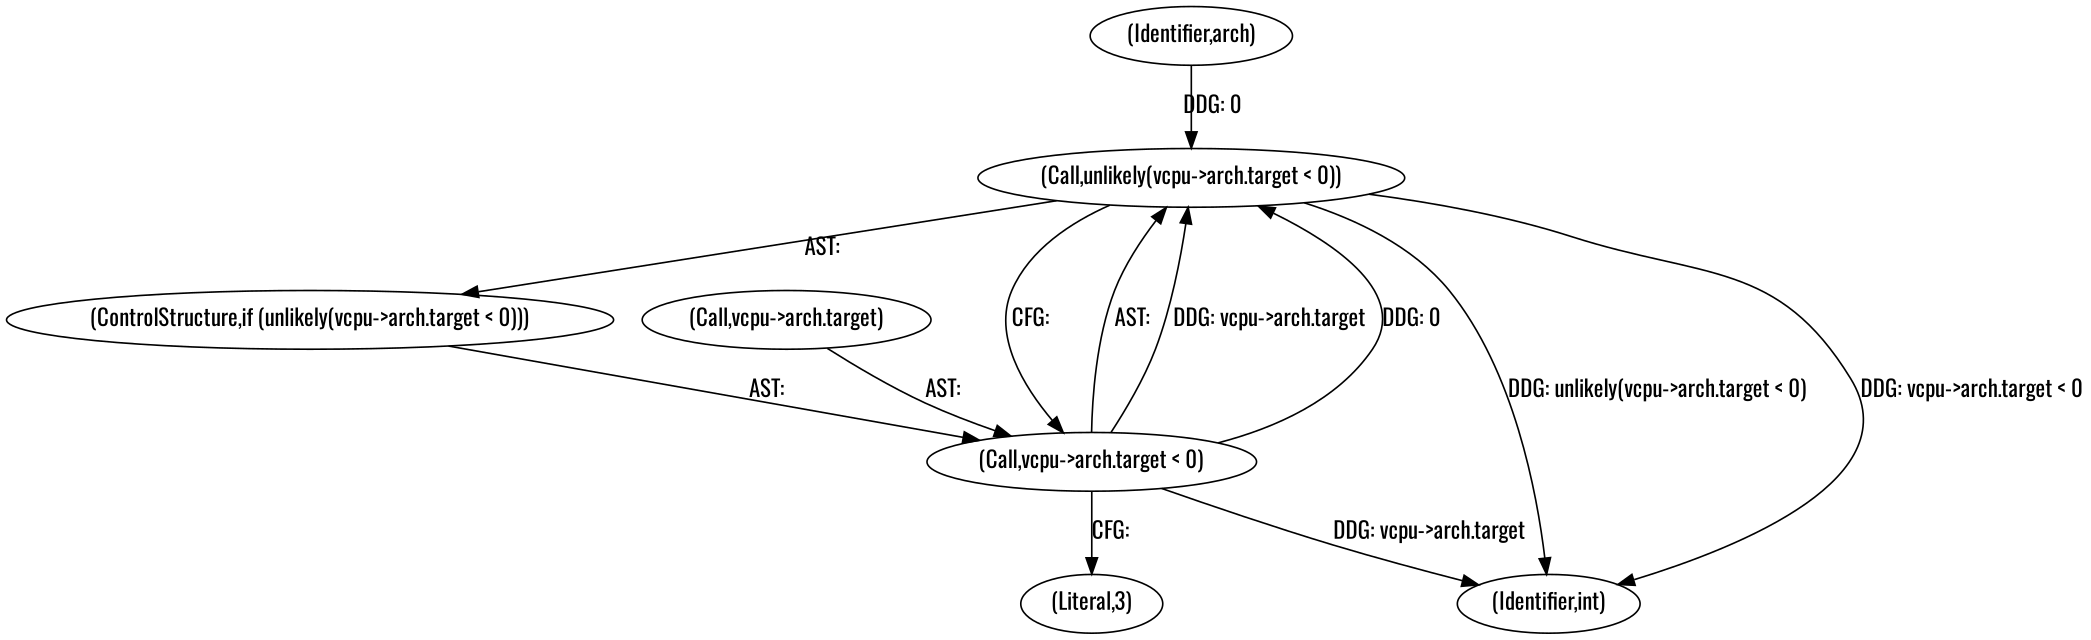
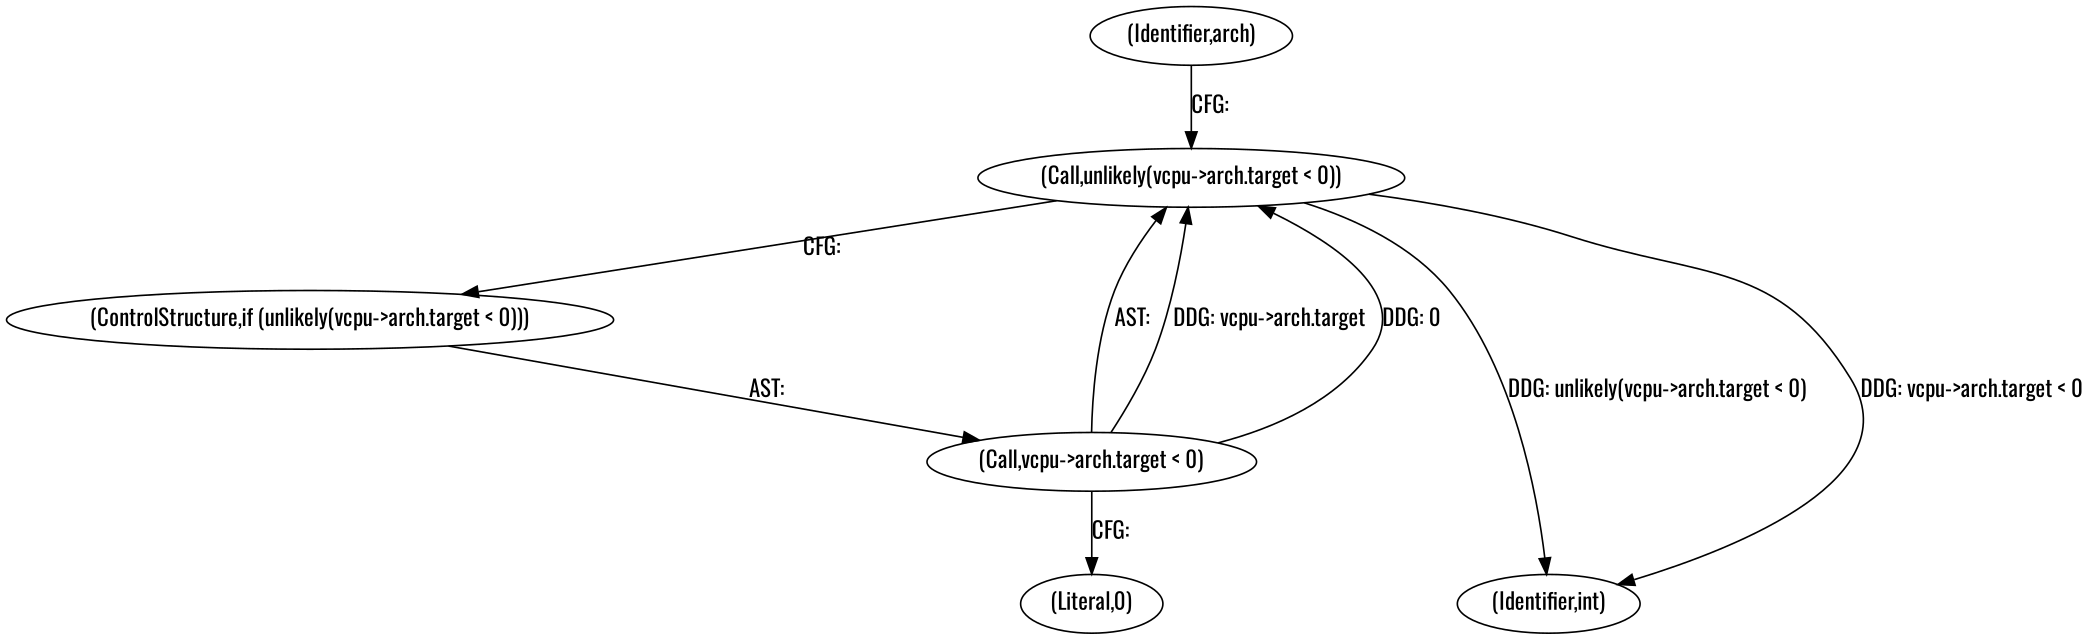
(1213, 107) -> (1213, 107)
(825, 249) -> (825, 249)
(1010, 295) -> none
(787, 320) -> none
(1311, 538) -> none
(1092, 604) -> (1092, 604)
